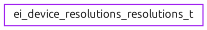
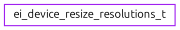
(104, 15) -> (90, 15)
